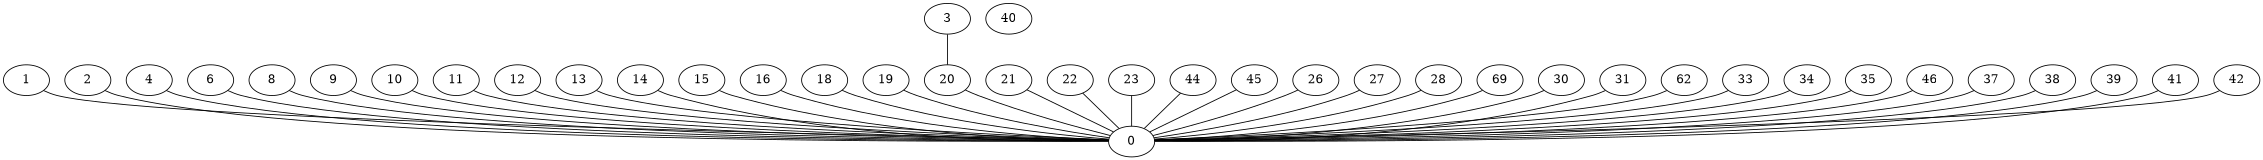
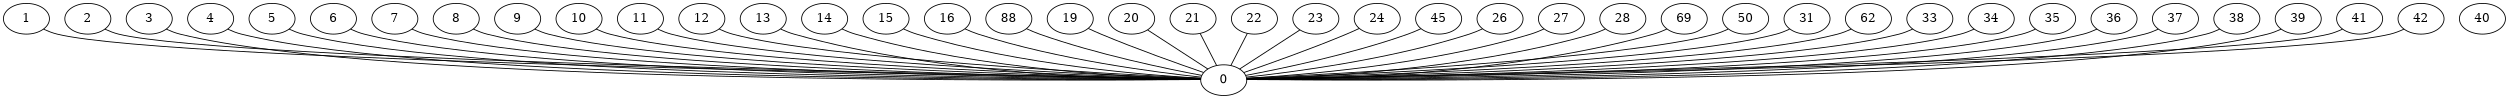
none -> (272, 19)
none -> (395, 19)
(947, 50) -> (682, 75)
(825, 80) -> (1009, 19)
(1193, 80) -> (1377, 19)
(1561, 80) -> (1746, 19)
(1930, 80) -> (2114, 19)
